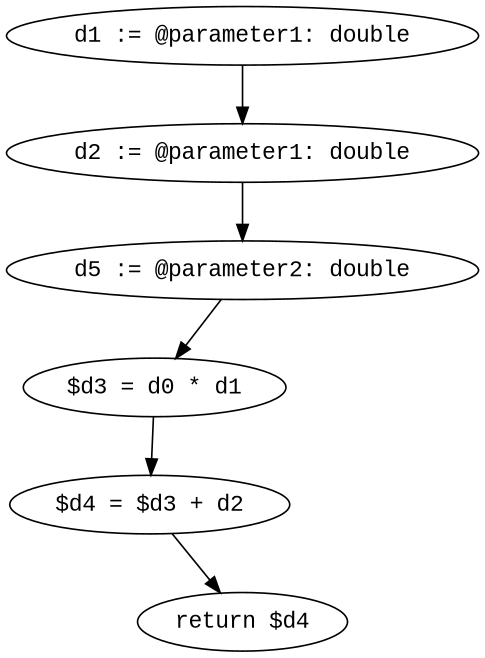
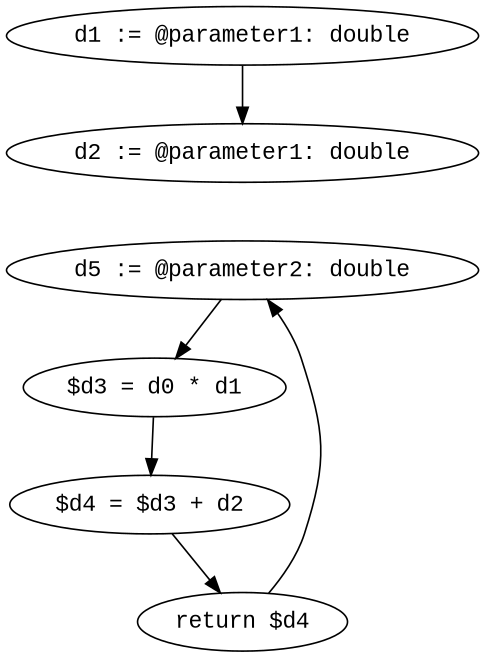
(243, 204) -> (320, 455)
